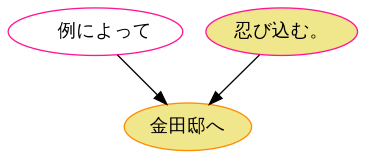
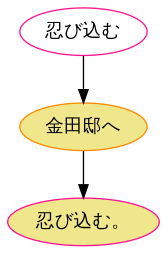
(95, 32) -> (83, 32)
(239, 75) -> (83, 168)
